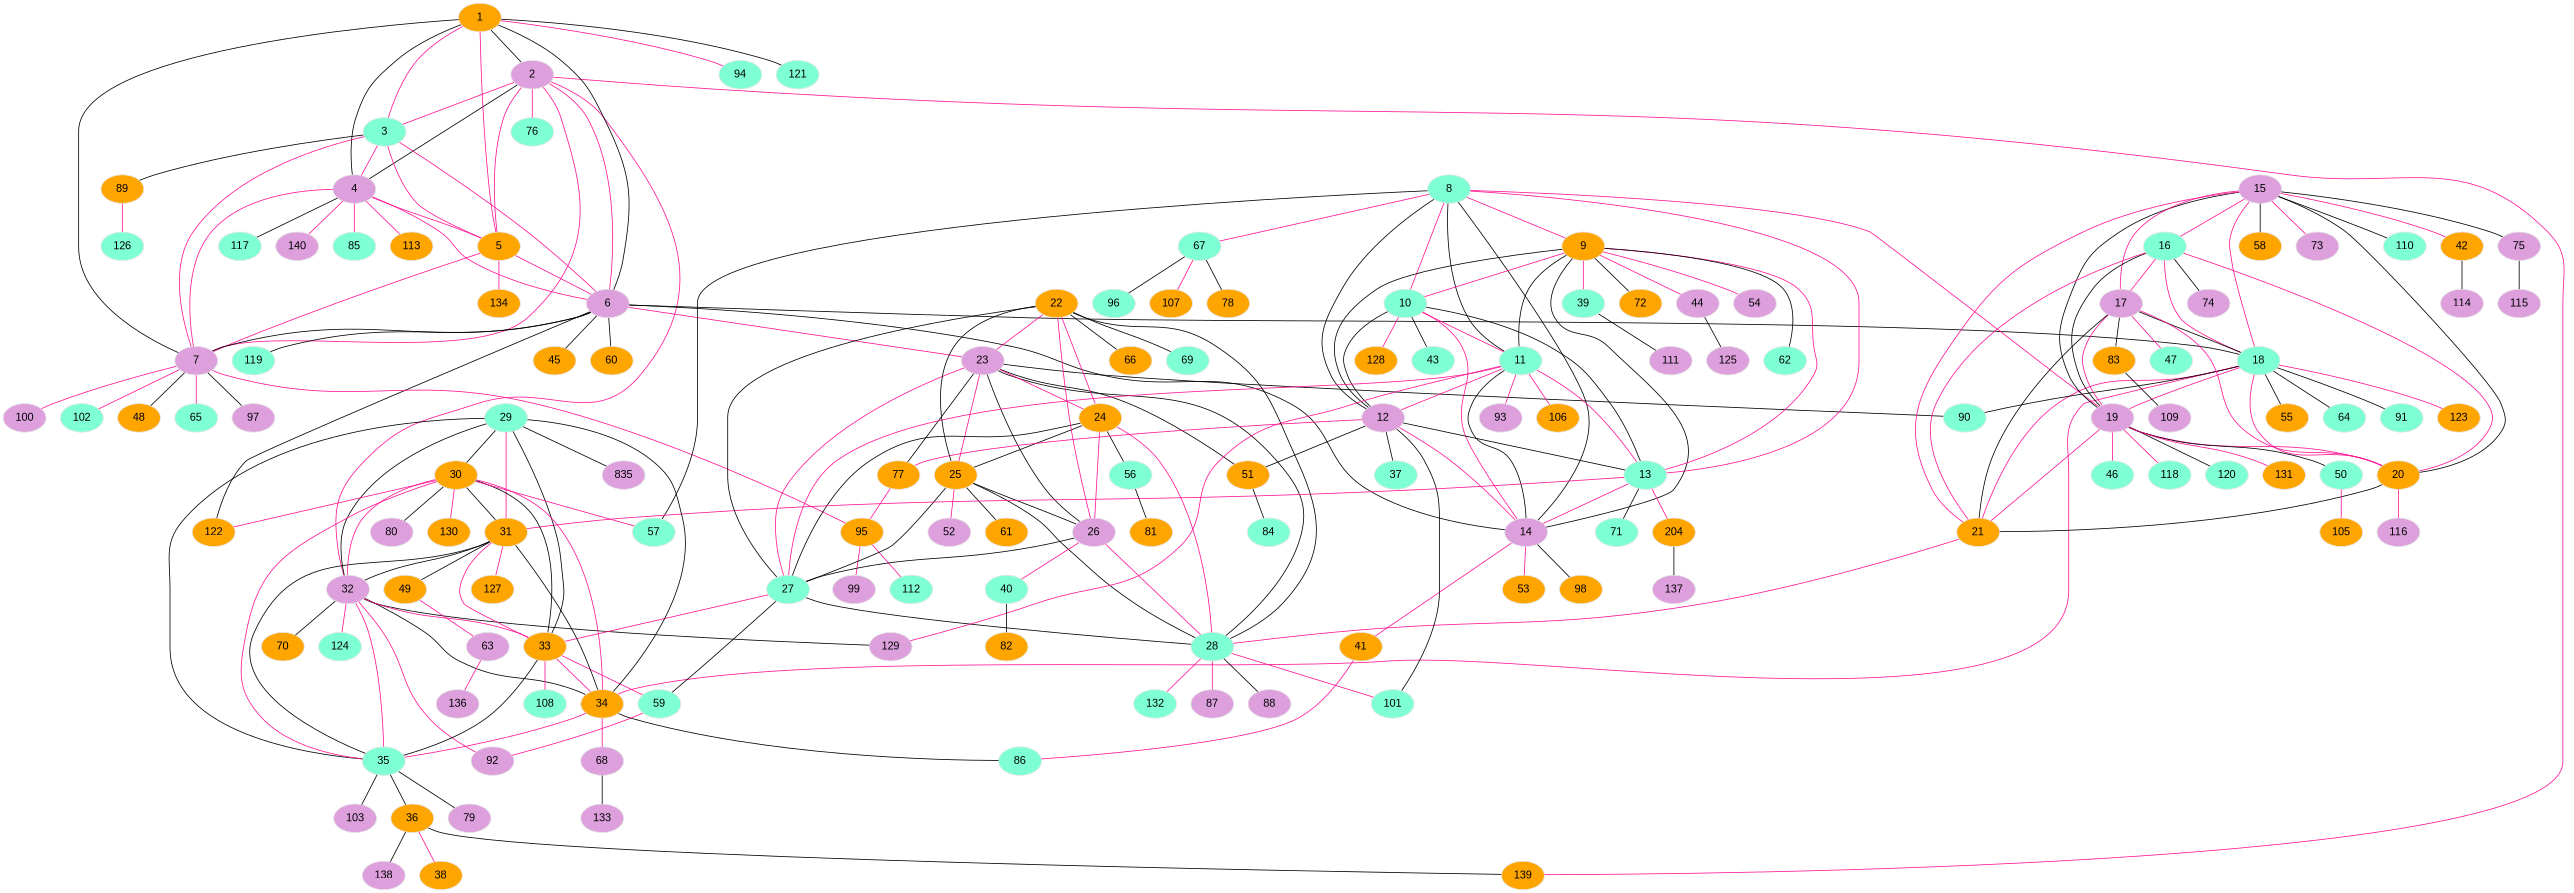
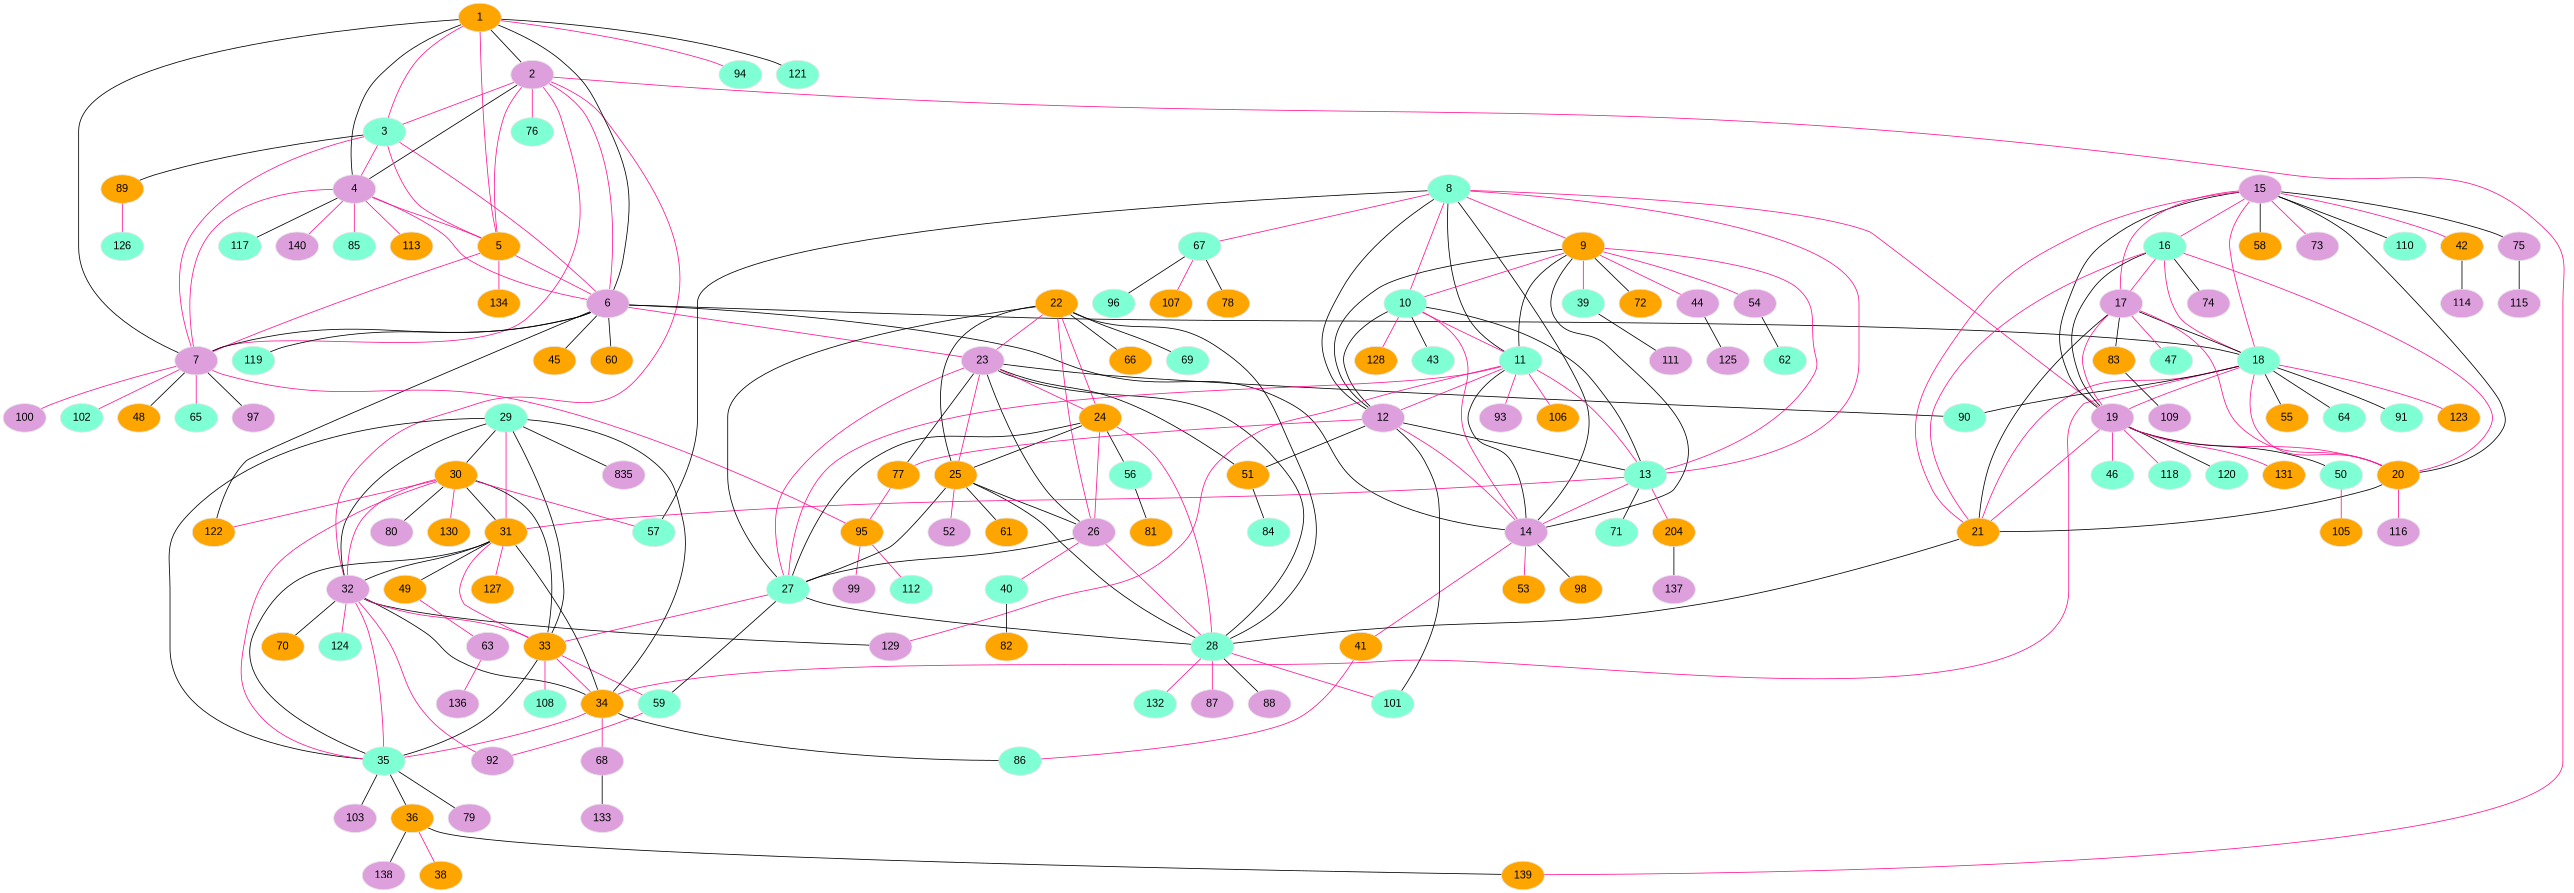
(1777, 284) -> (1770, 332)
(1396, 475) -> none
(578, 559) -> none
(1600, 617) -> (1600, 617)
